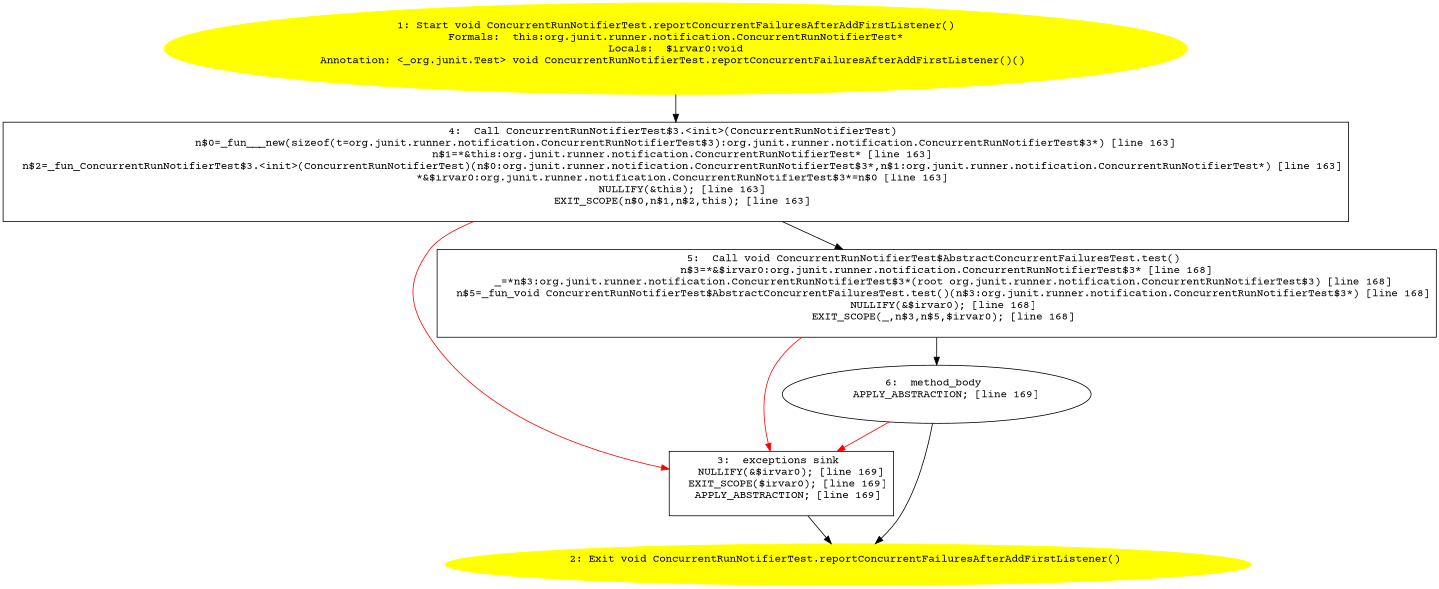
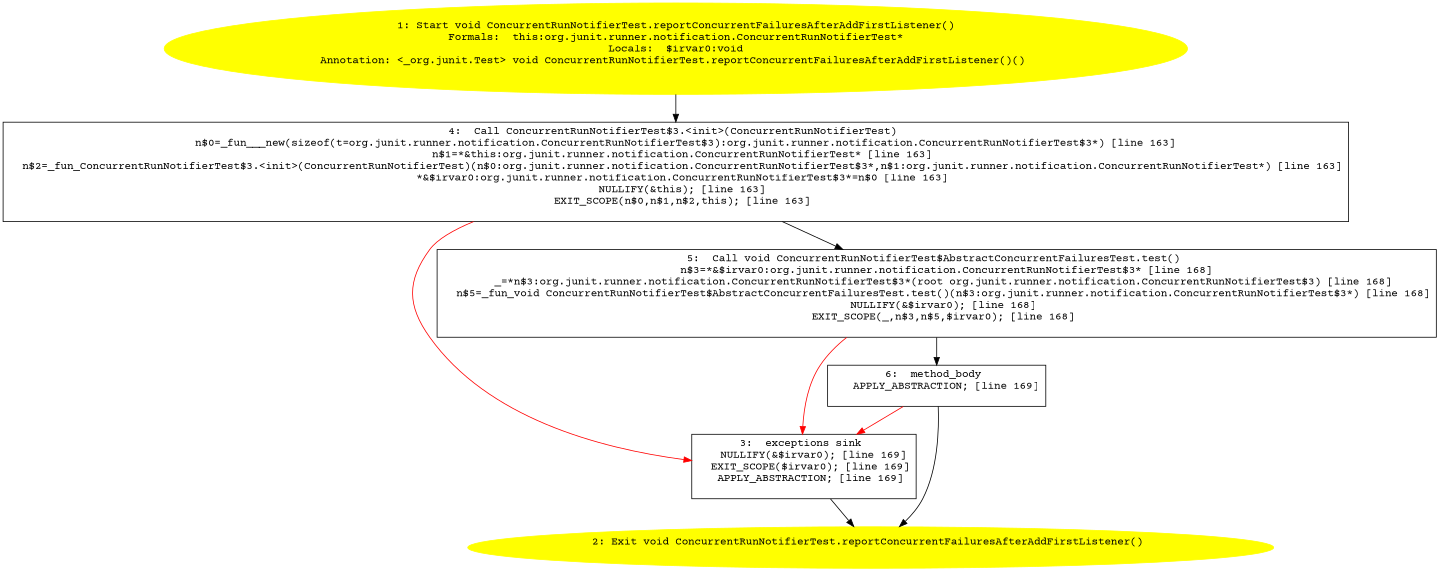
(937, 394) -> (937, 386)
